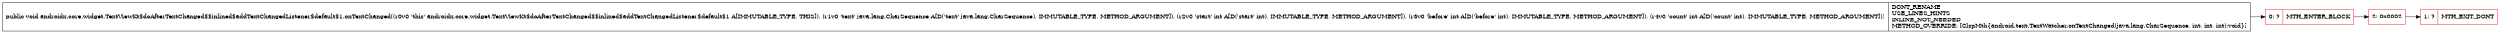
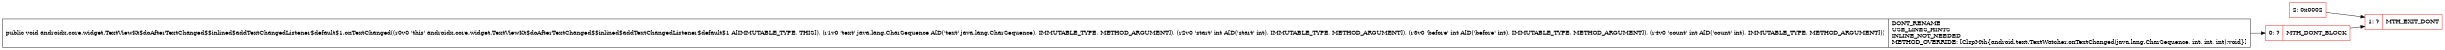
(2318, 17) -> (2316, 33)
(2359, 17) -> (2355, 28)
